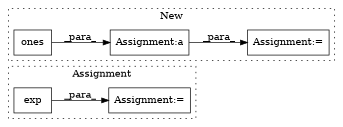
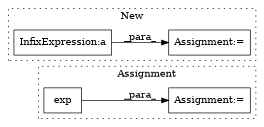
(33, 43) -> none
(150, 43) -> (63, 43)
